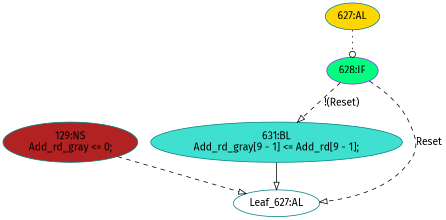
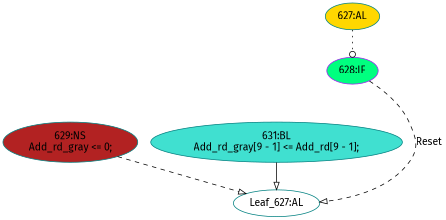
(322, 100) -> none
(70, 142) -> (70, 142)
